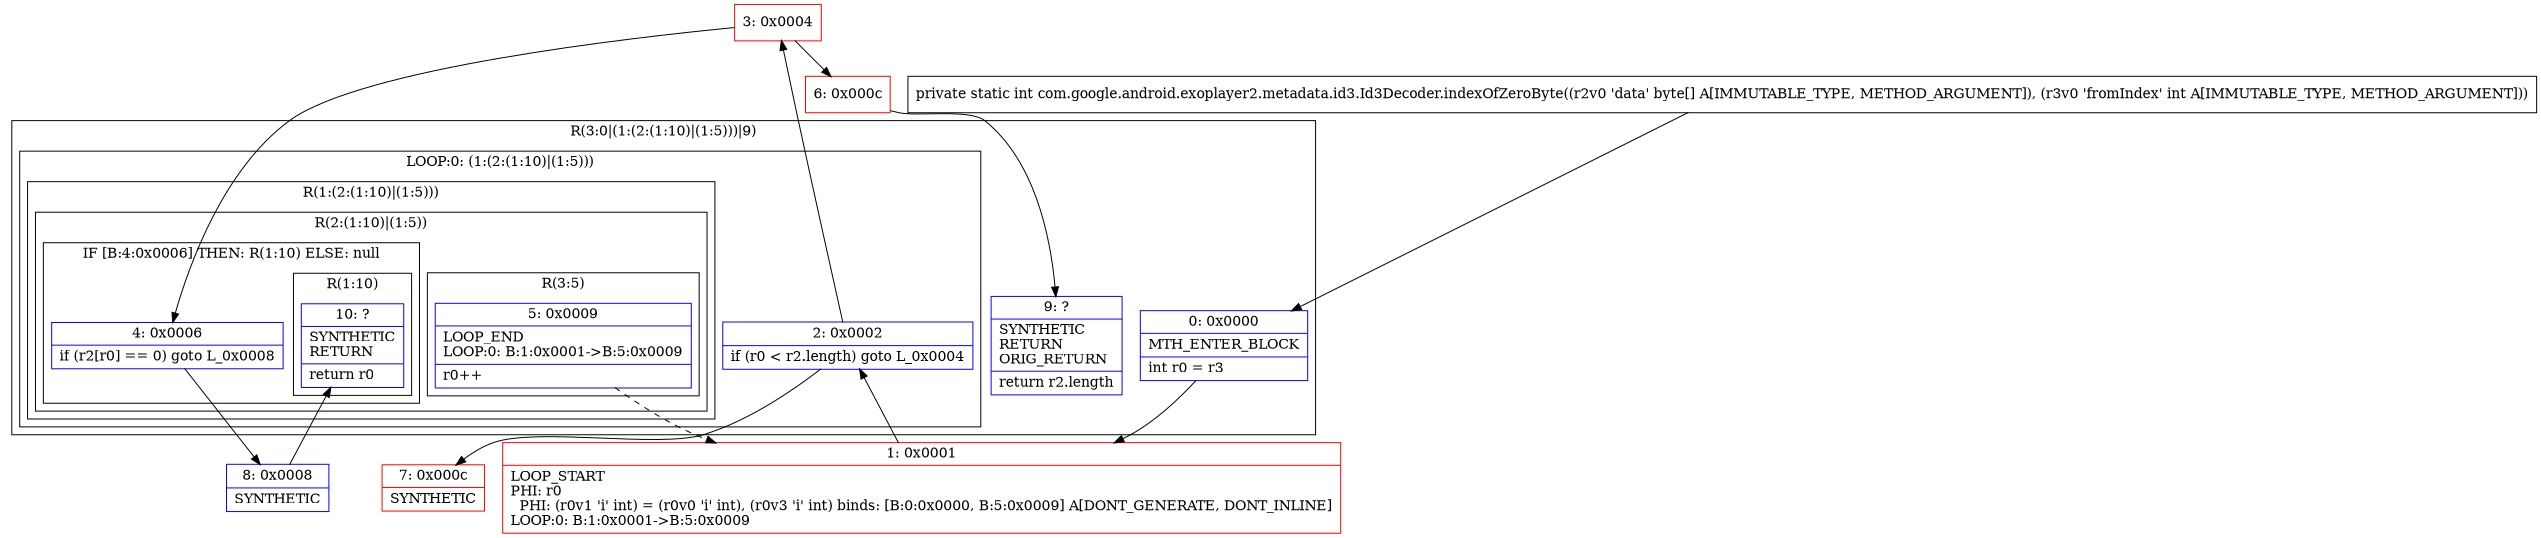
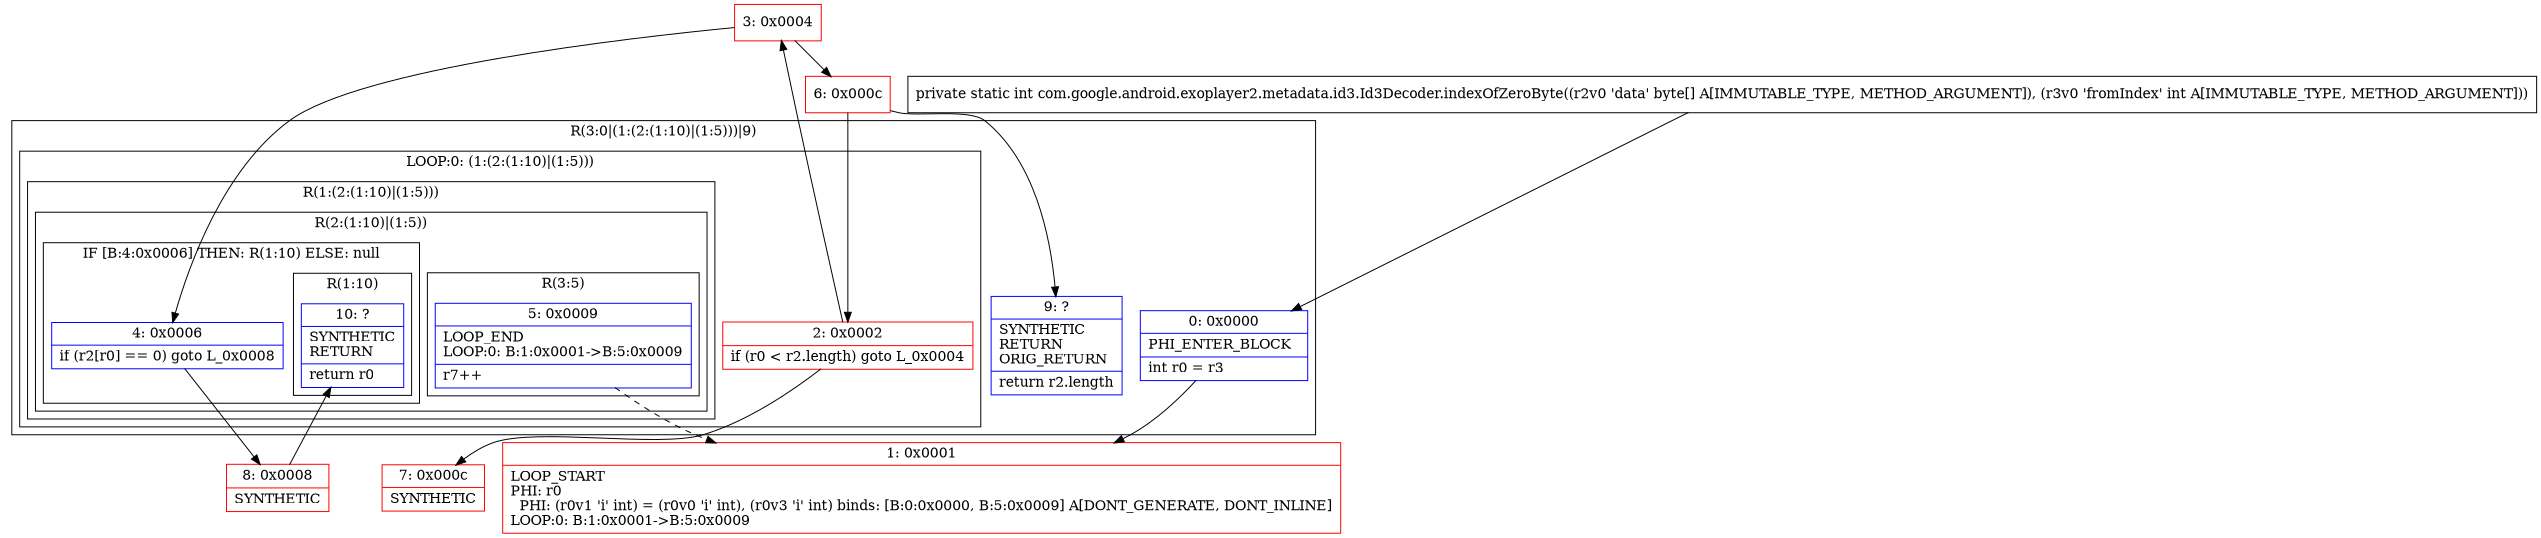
(1224, 345) -> (1220, 345)
(848, 346) -> (848, 346)
(463, 376) -> (463, 376)
(881, 410) -> (848, 212)
(278, 488) -> (278, 488)
